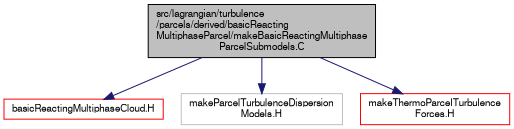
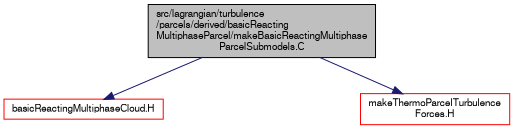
(262, 109) -> none
